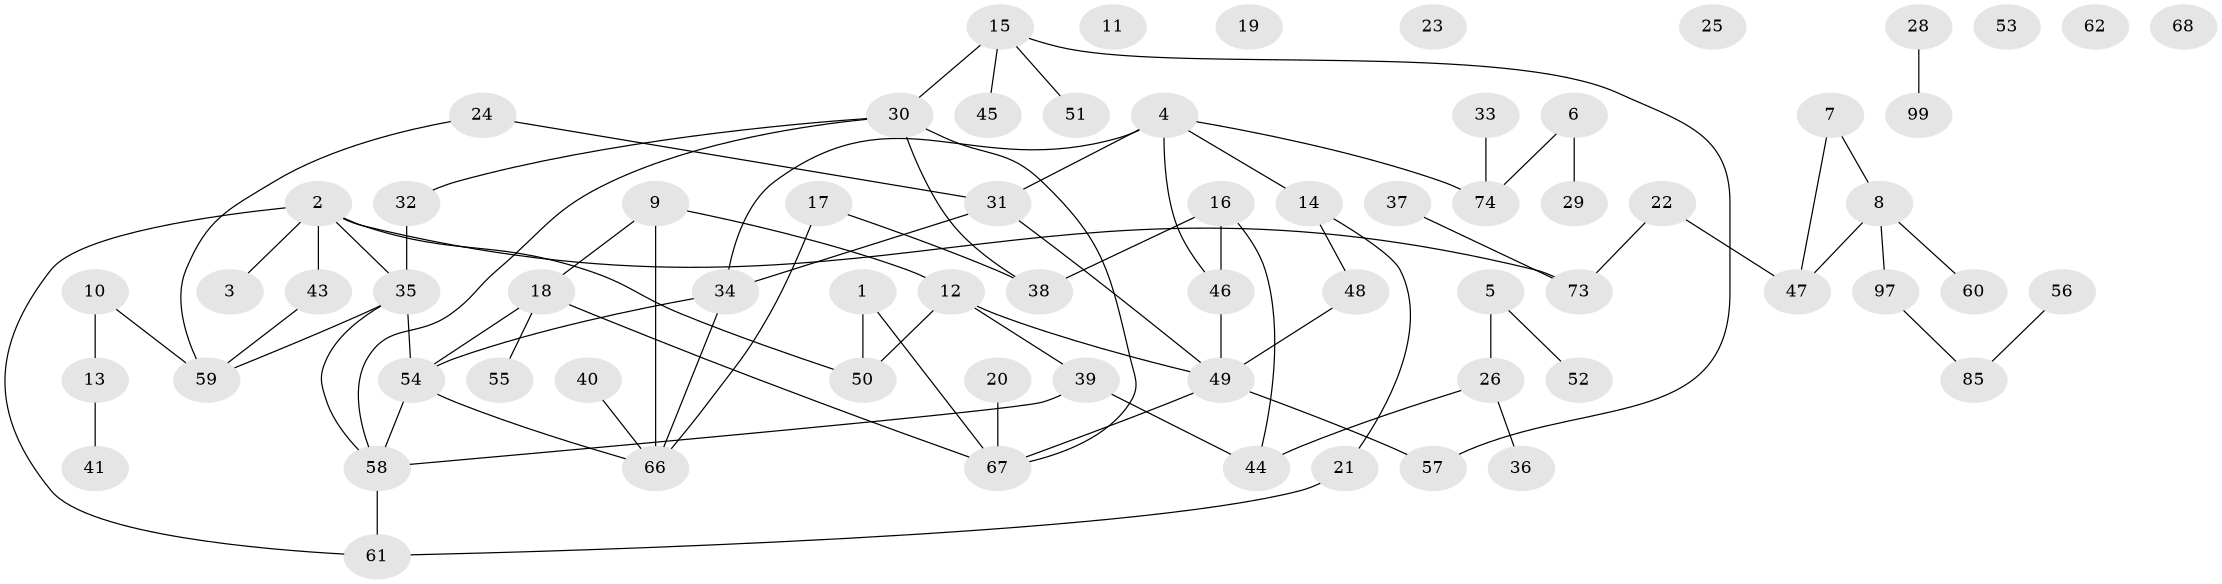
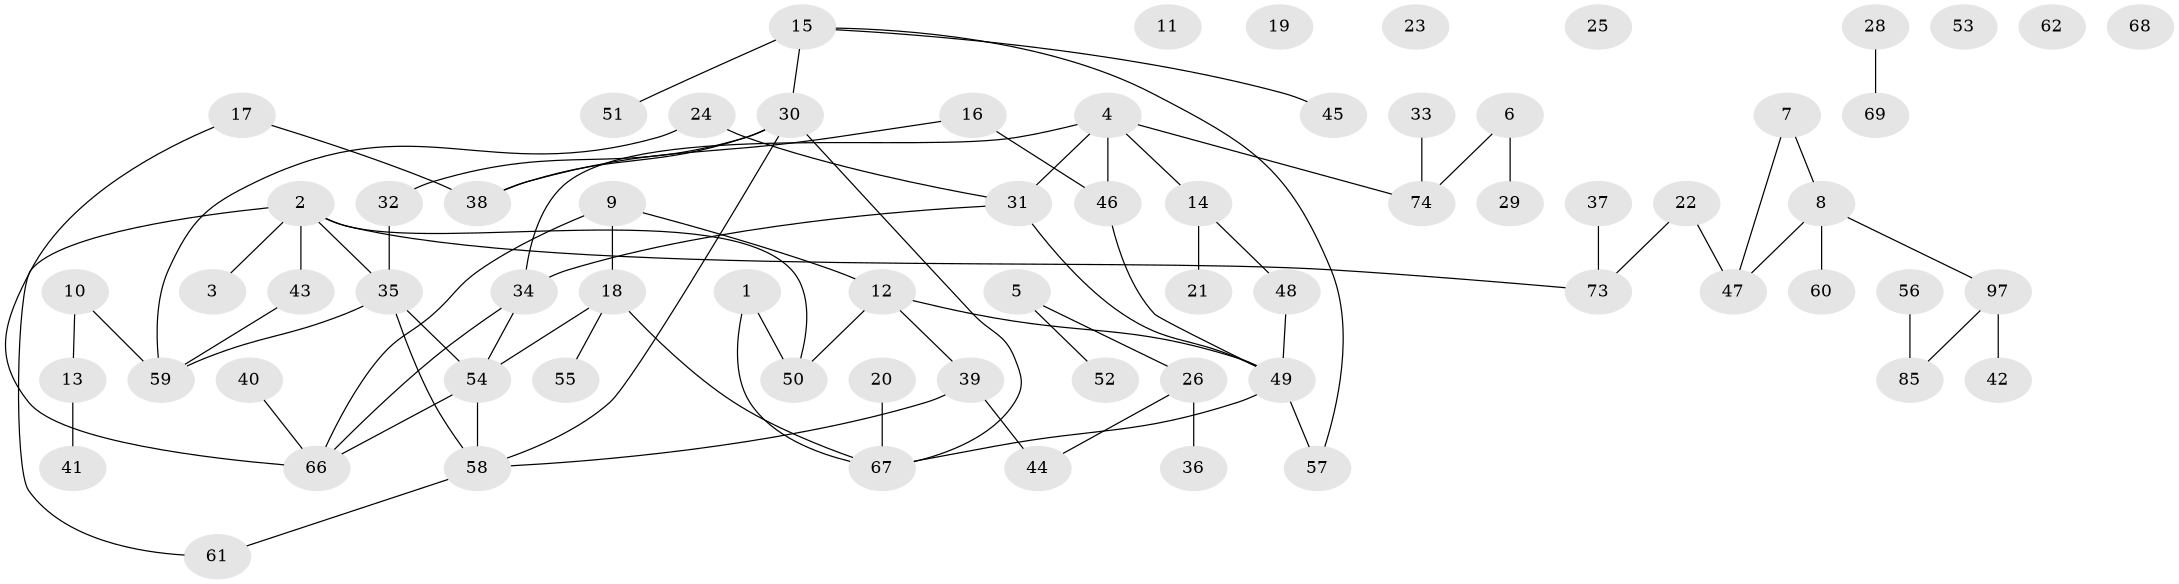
(1919, 115) -> (1876, 115)
(1274, 331) -> none
none -> (1998, 380)
(867, 537) -> none
